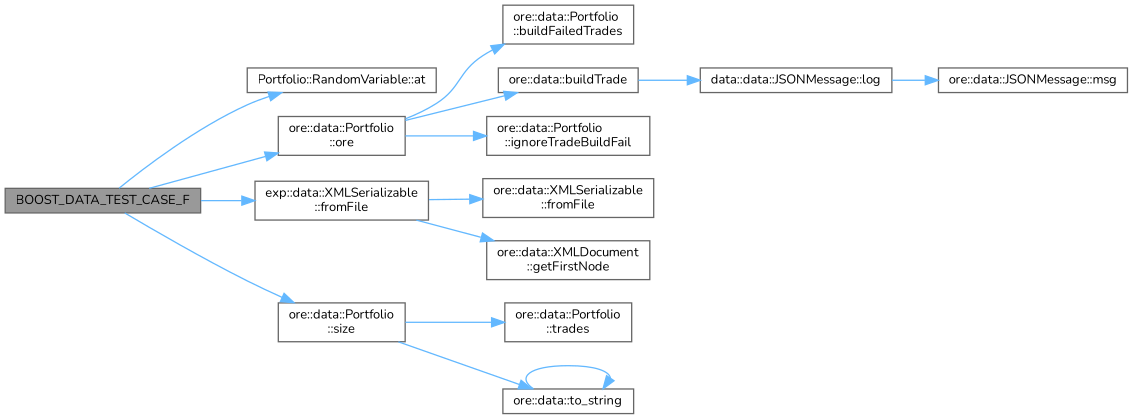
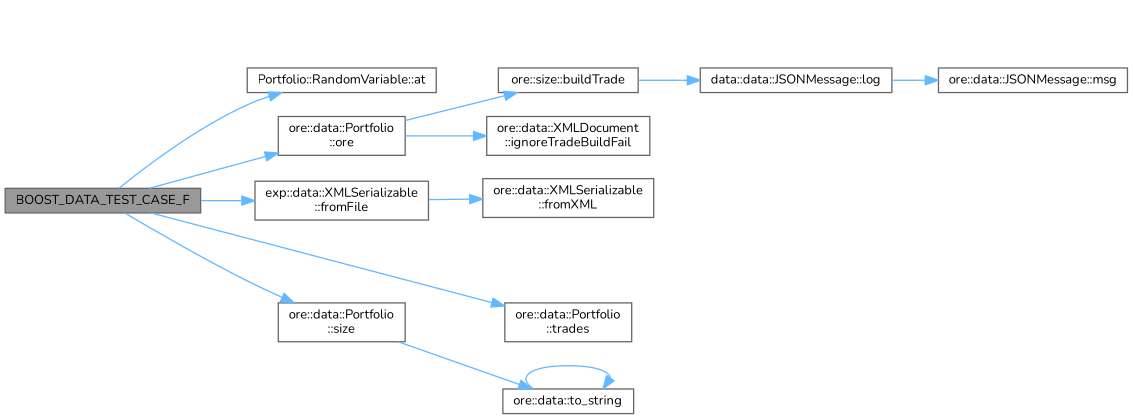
(568, 25) -> none
(568, 80) -> (568, 80)
(568, 136) -> (568, 136)
(568, 198) -> (568, 198)
(568, 260) -> none
(448, 322) -> (322, 258)
